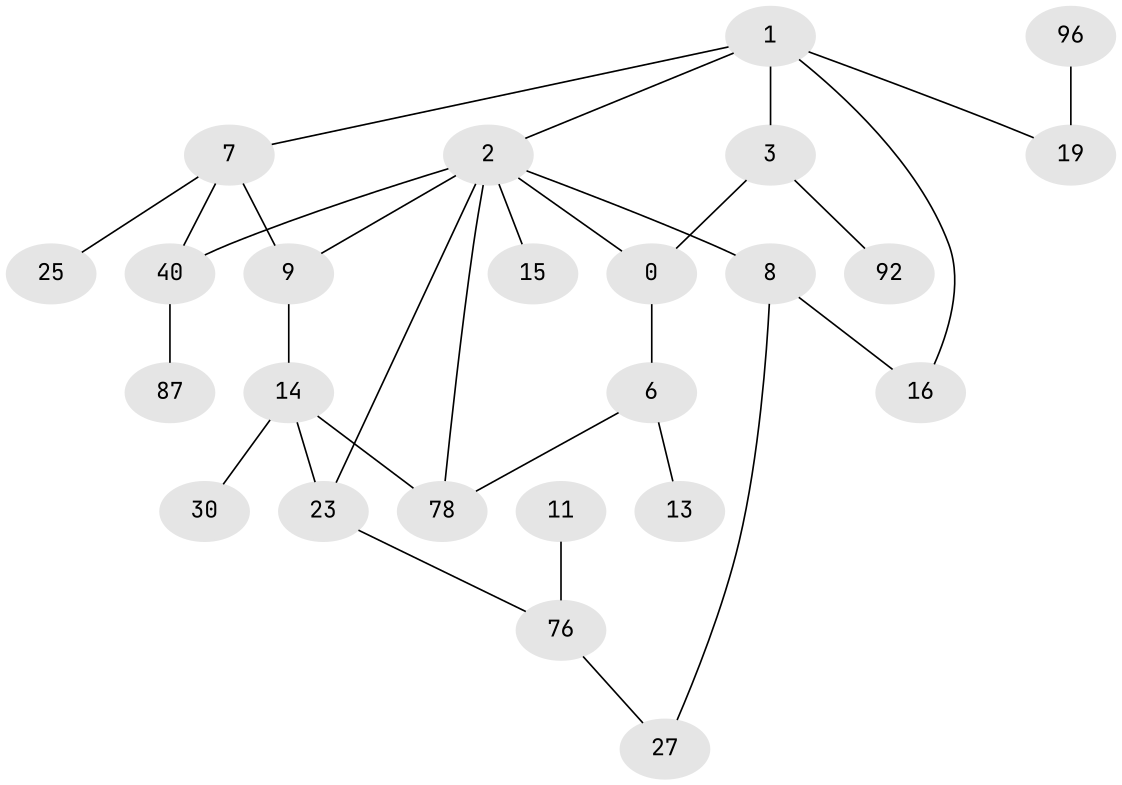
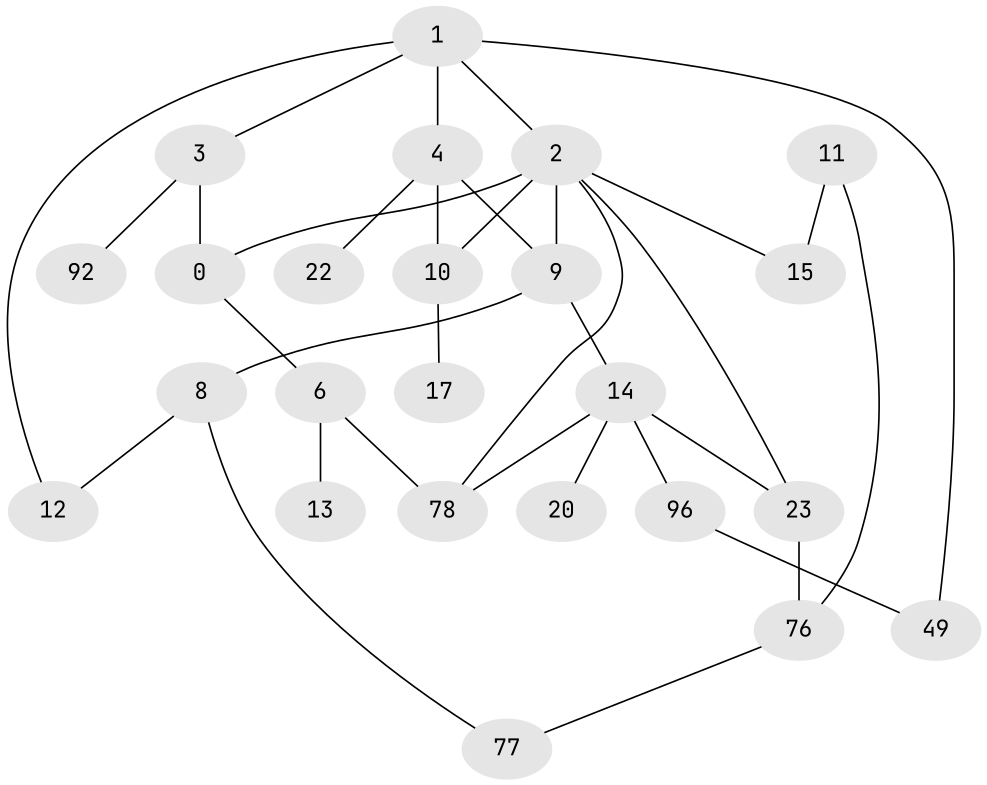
(229, 155) -> (438, 155)
(1071, 155) -> (936, 630)
(632, 211) -> (379, 333)
none -> (816, 215)
(51, 274) -> (319, 274)
(170, 274) -> (438, 274)
(170, 393) -> (439, 393)
(921, 393) -> (53, 512)
none -> (651, 452)
(205, 512) -> (561, 512)
(665, 749) -> (507, 749)
